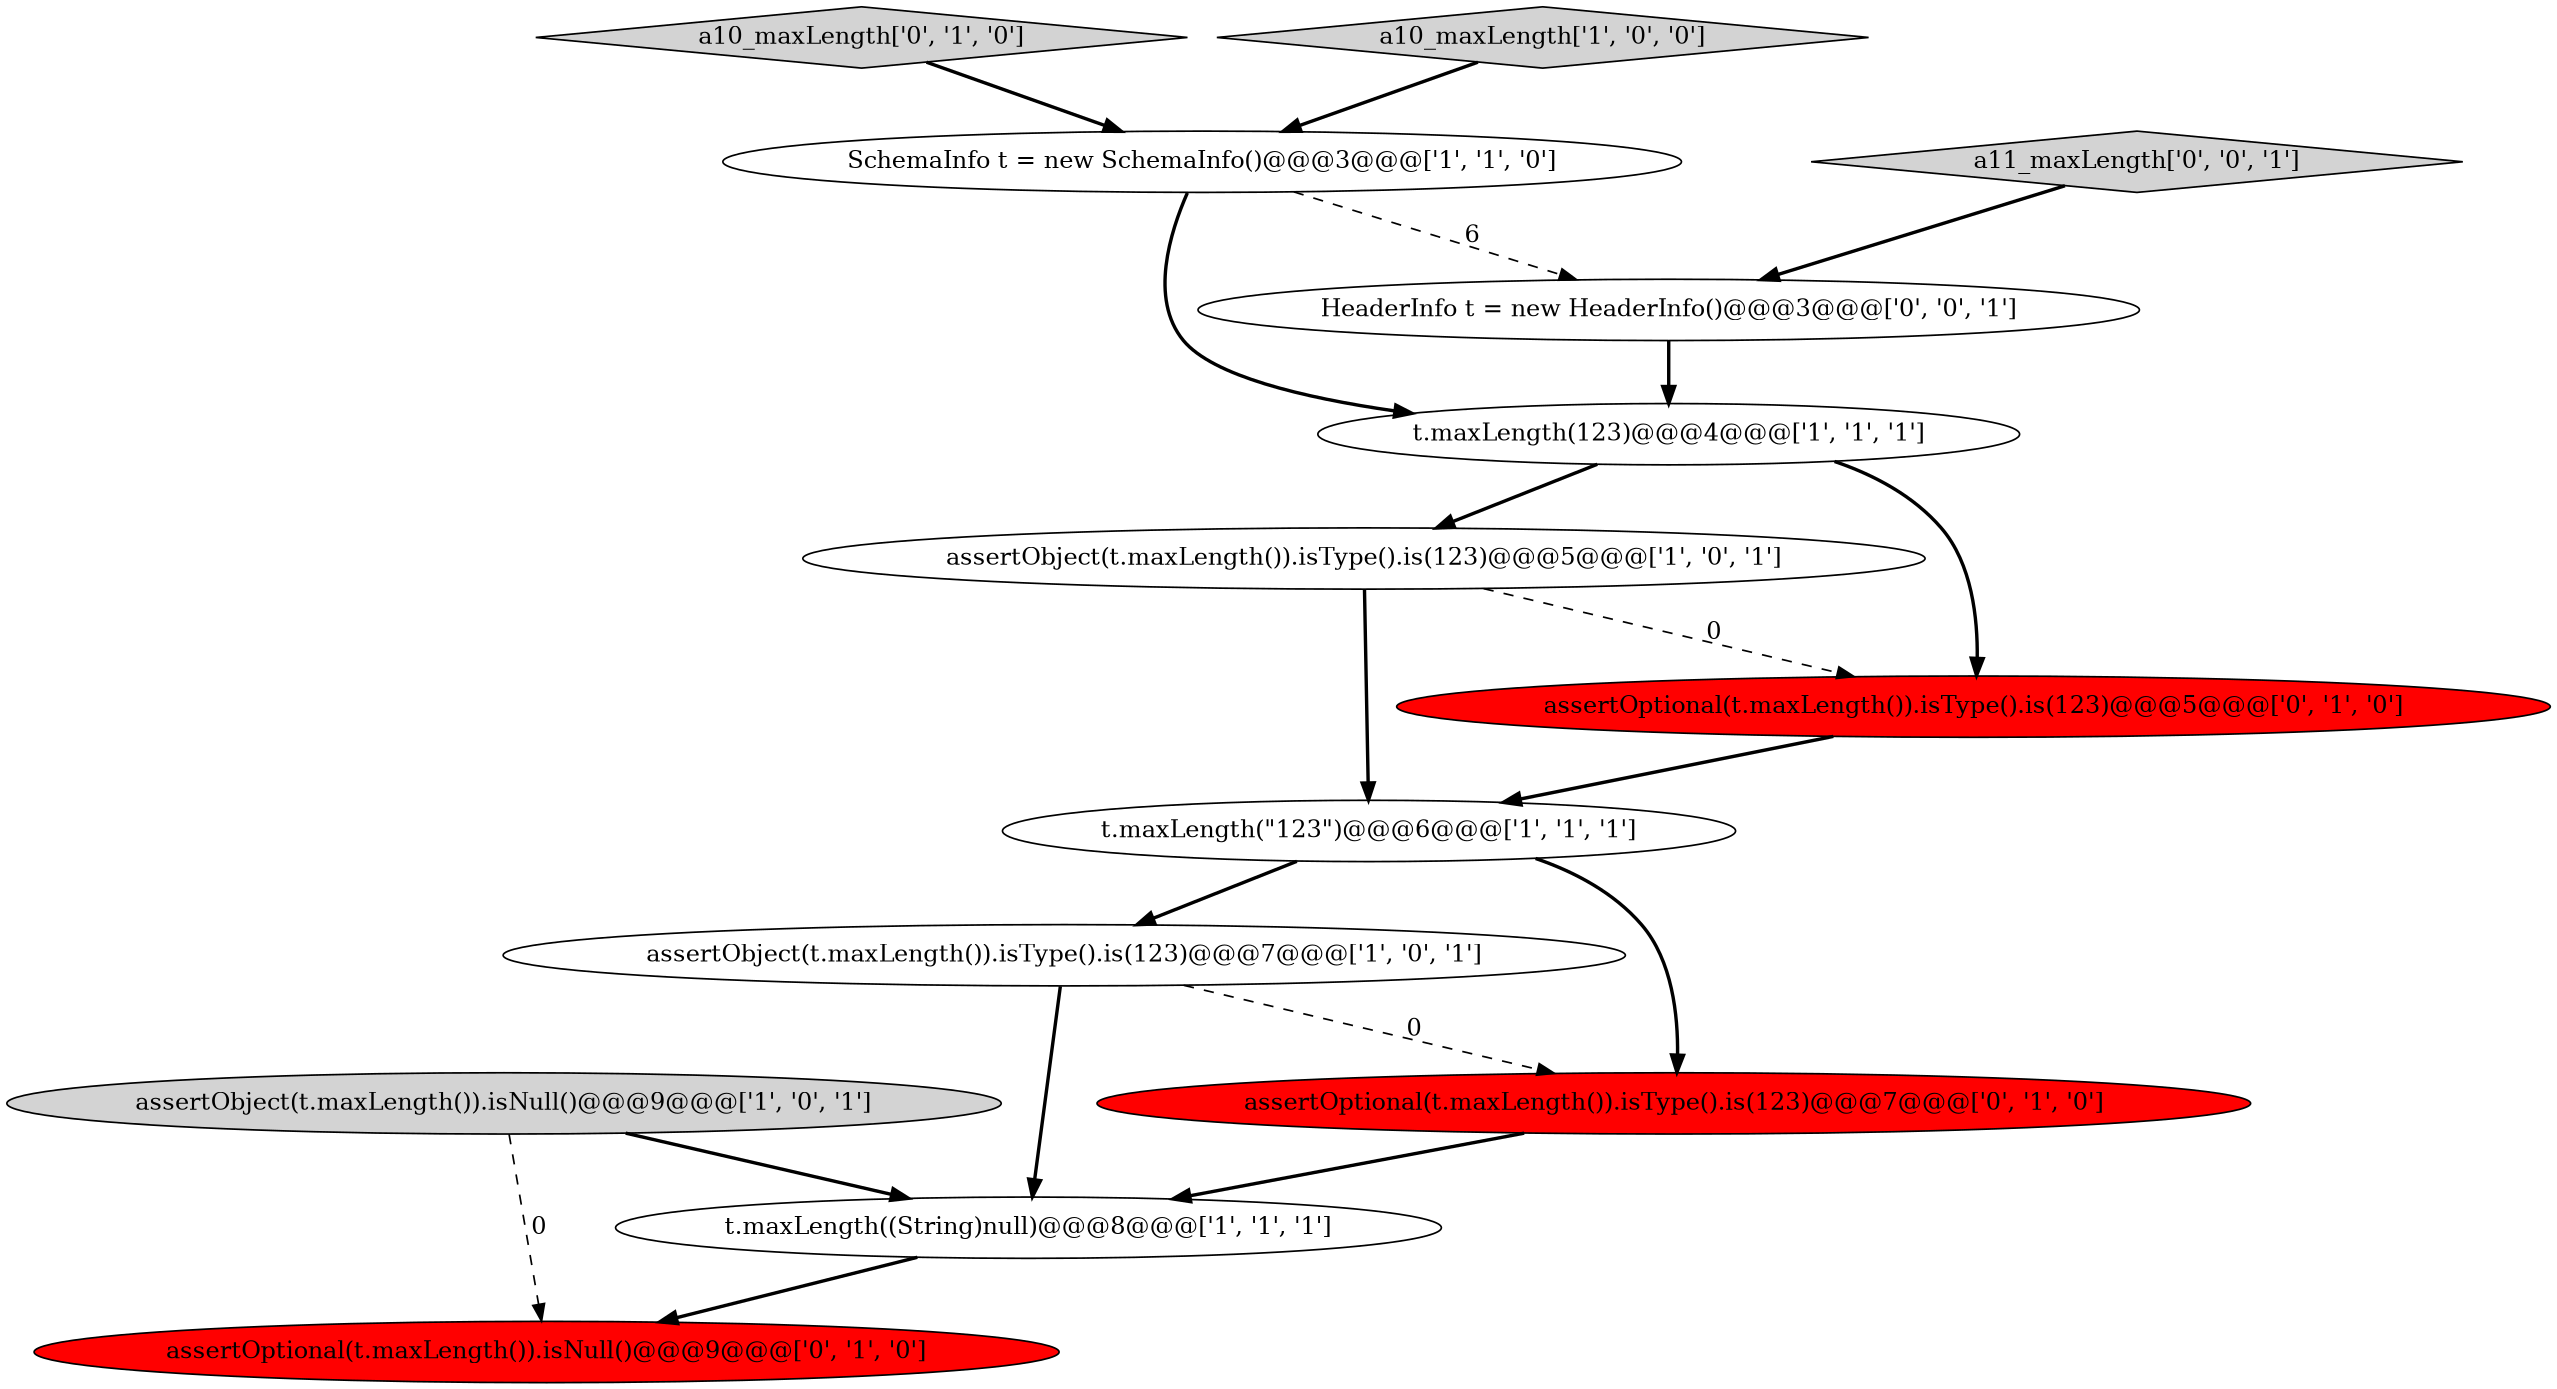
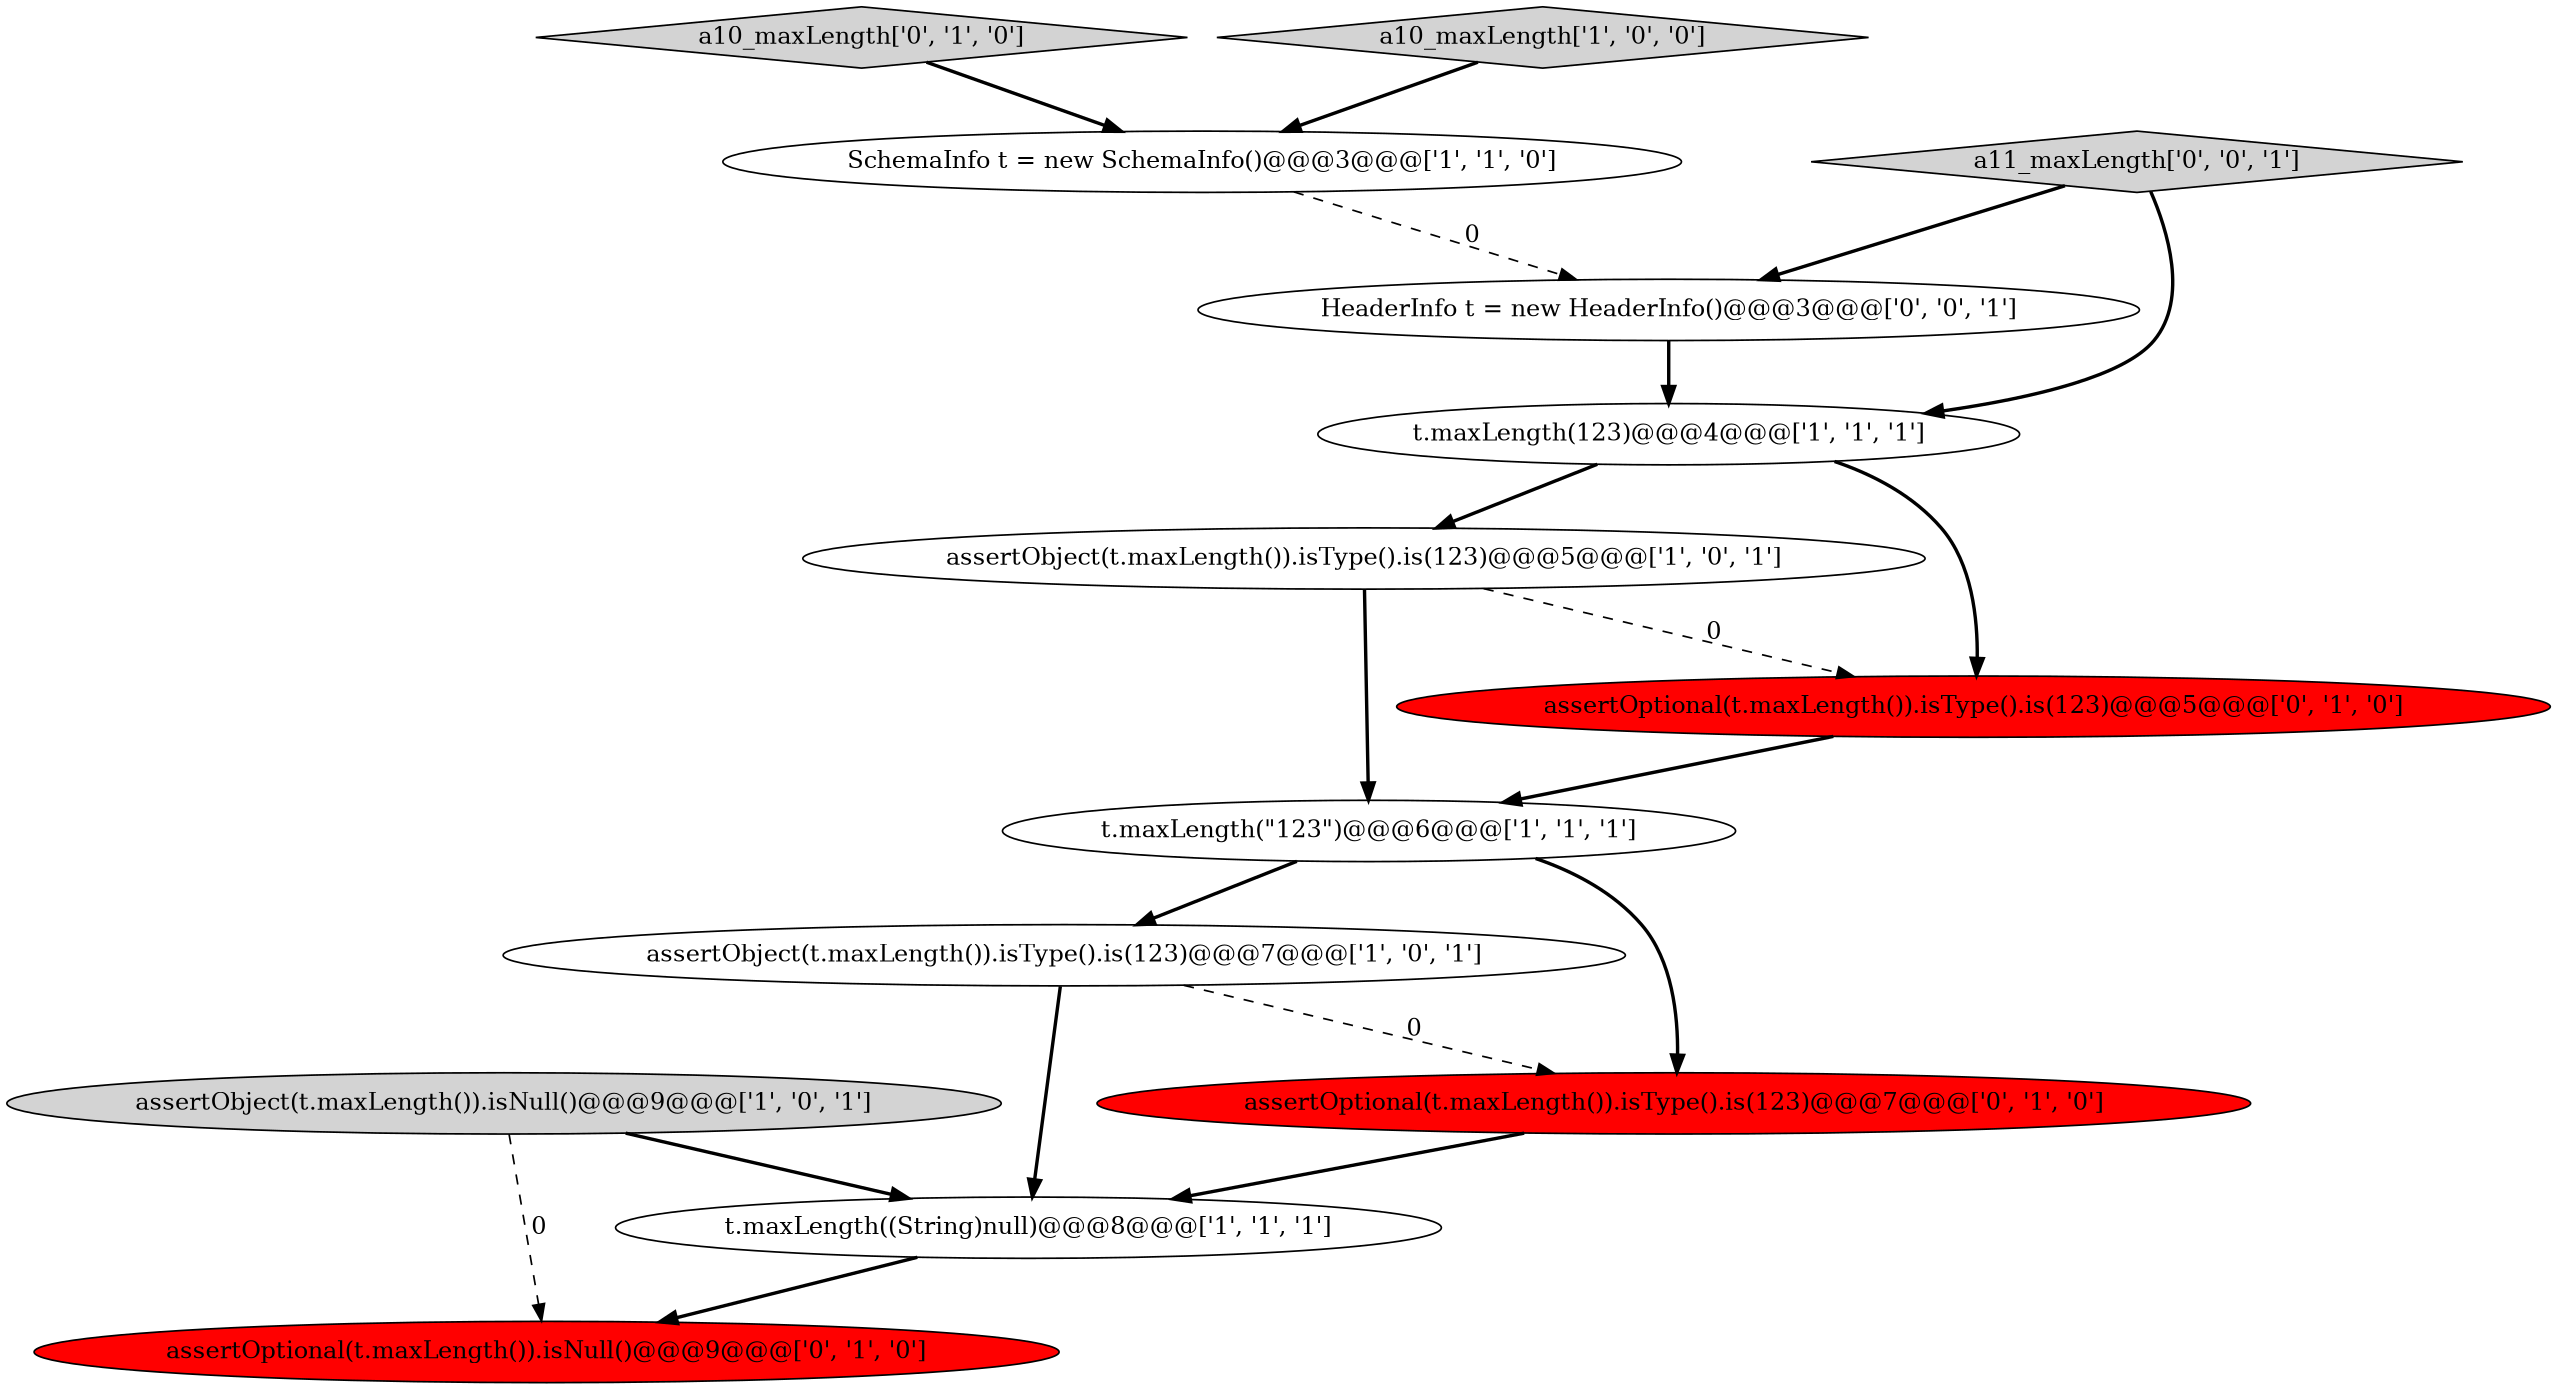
(1473, 236) -> (1473, 236)
(1212, 362) -> (2126, 362)
